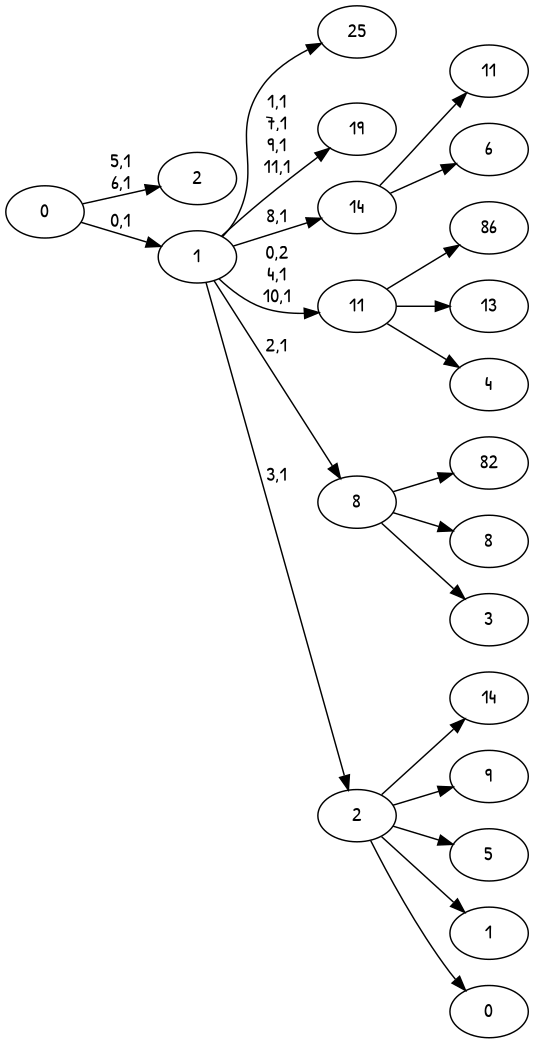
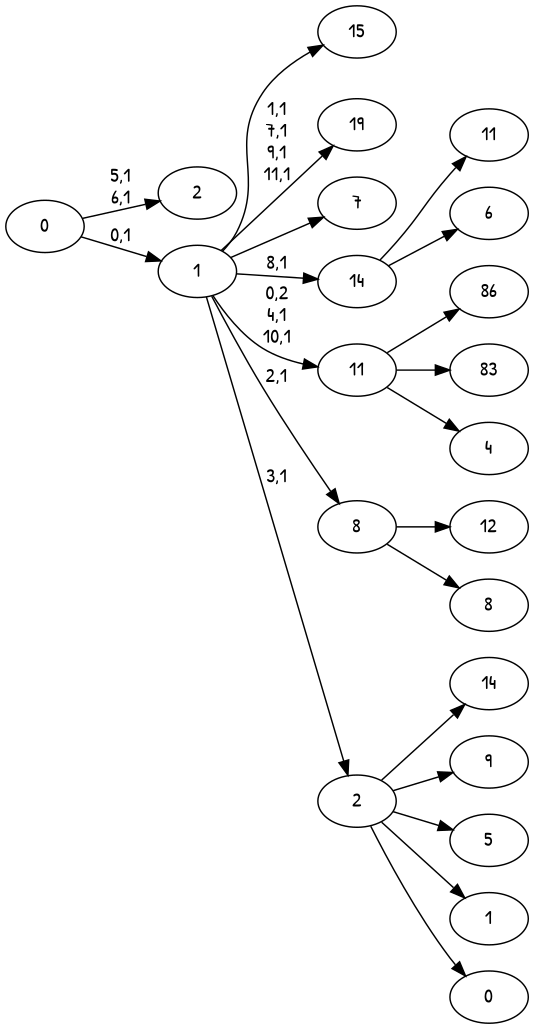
(357, 32) -> (357, 32)
none -> (357, 203)
(489, 306) -> (489, 370)
(489, 463) -> (489, 527)
(489, 620) -> none
